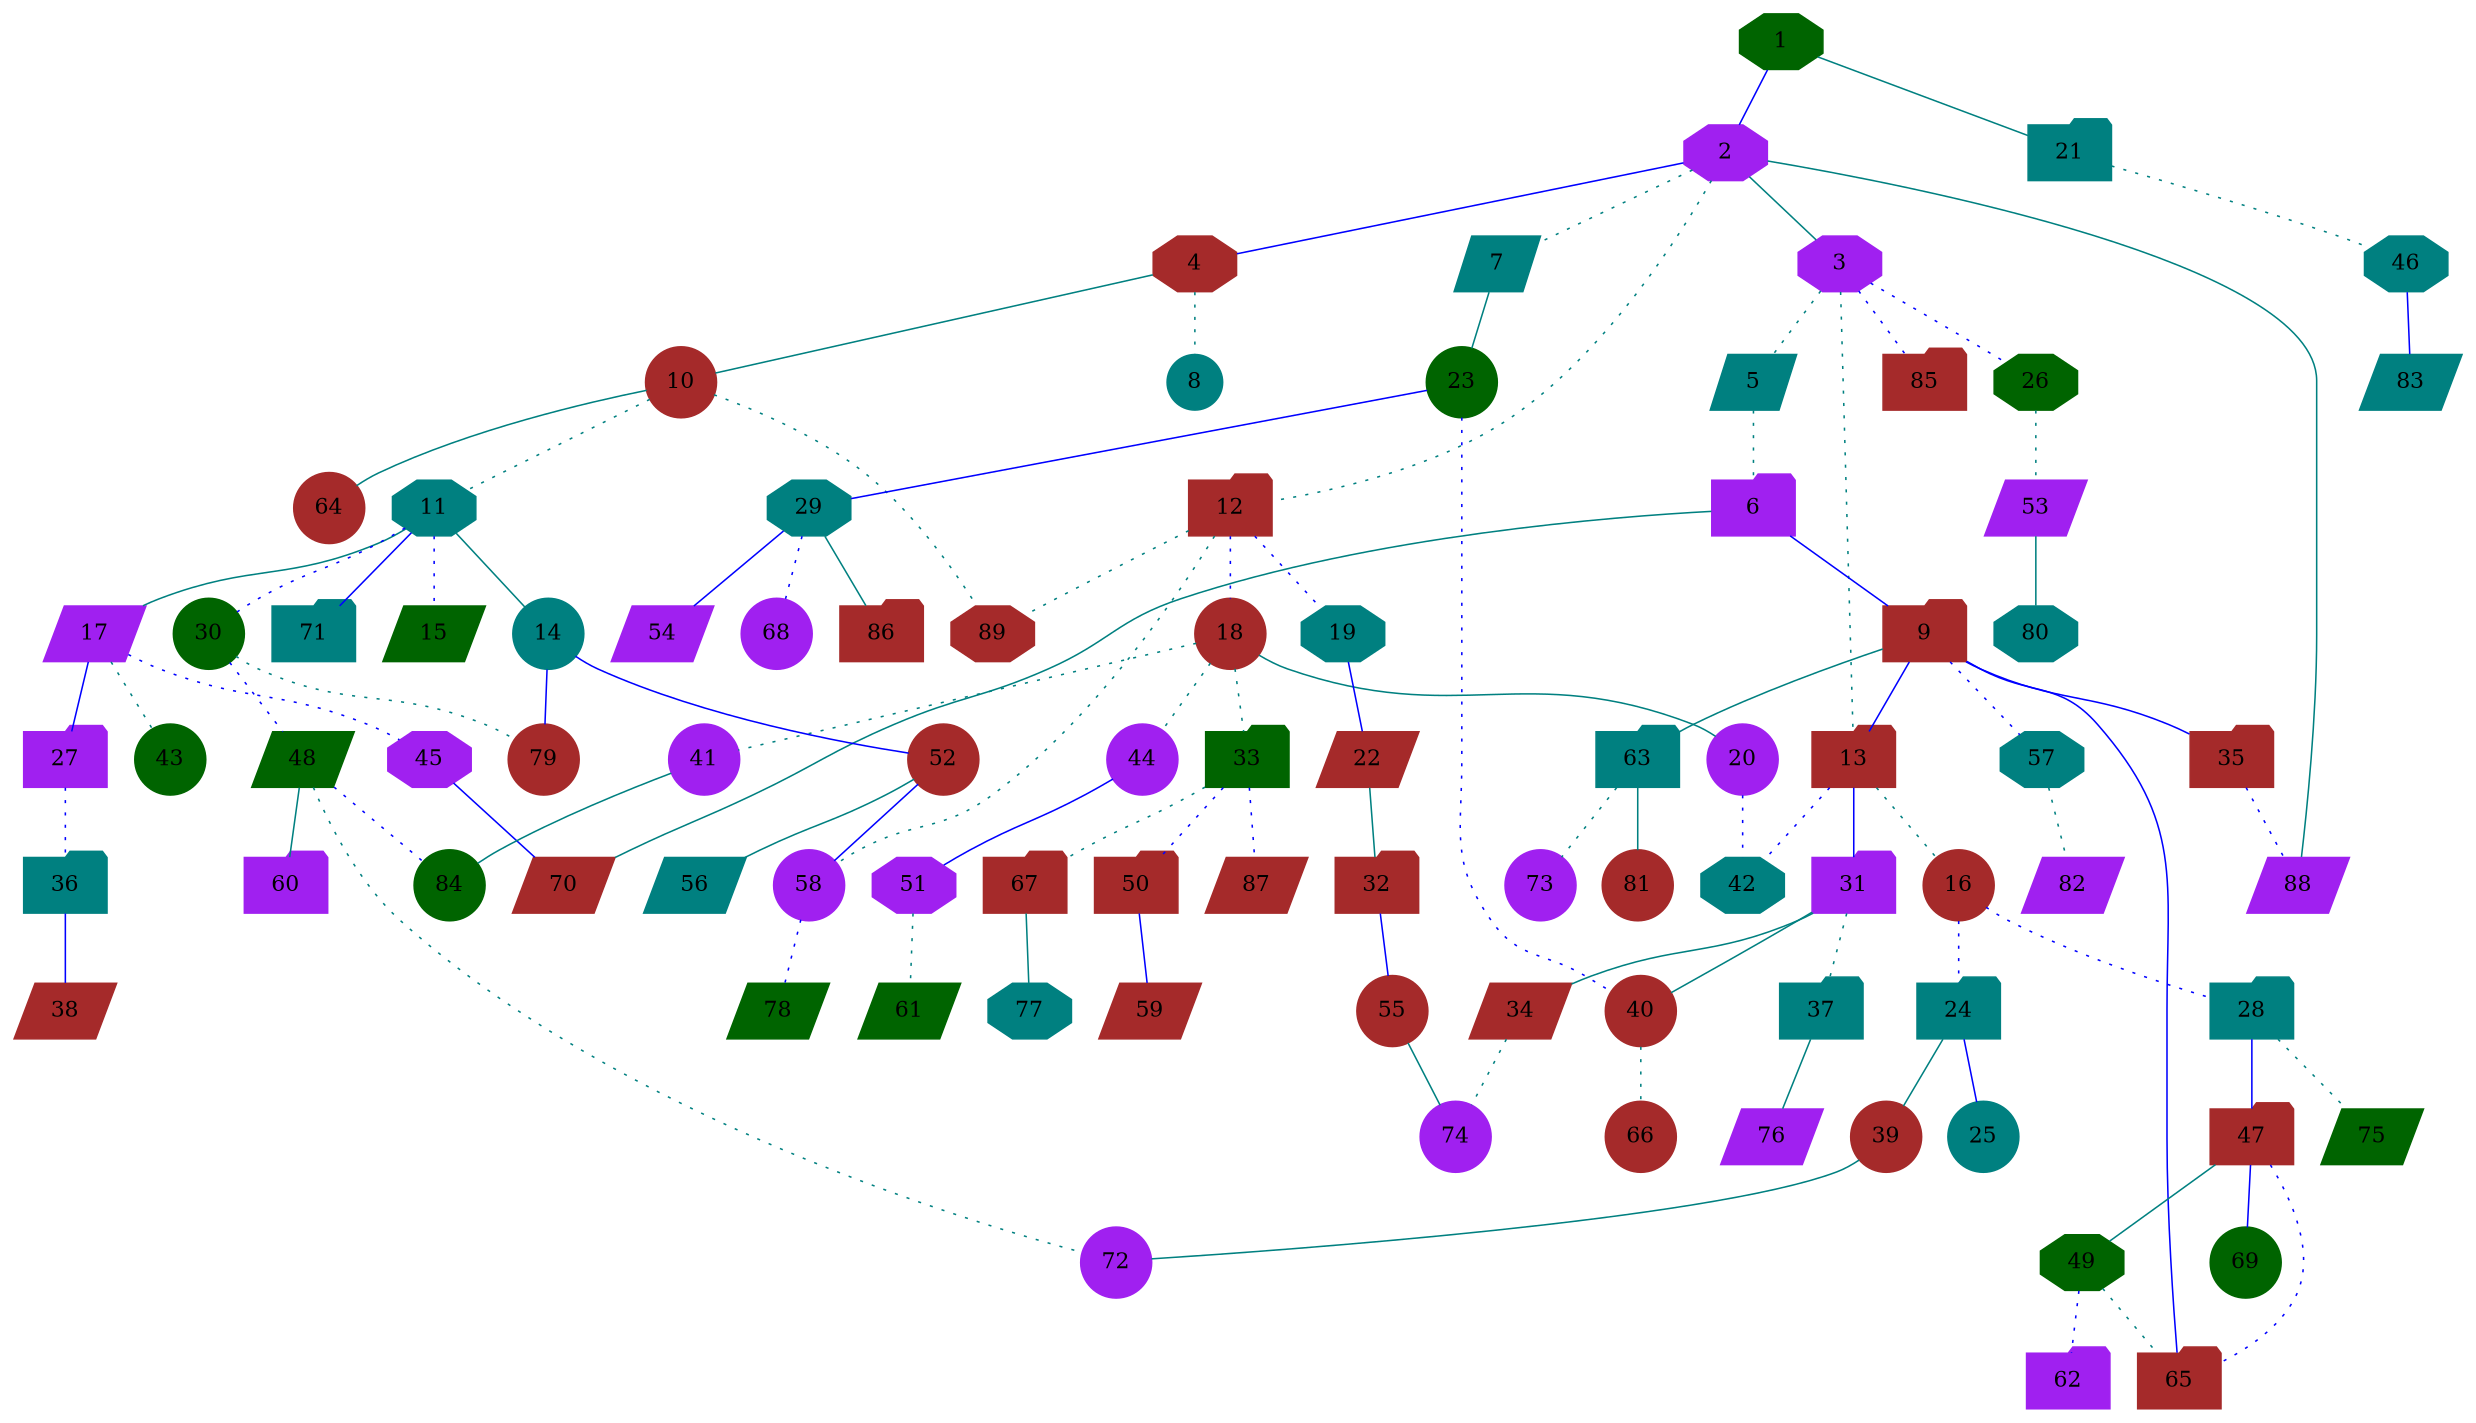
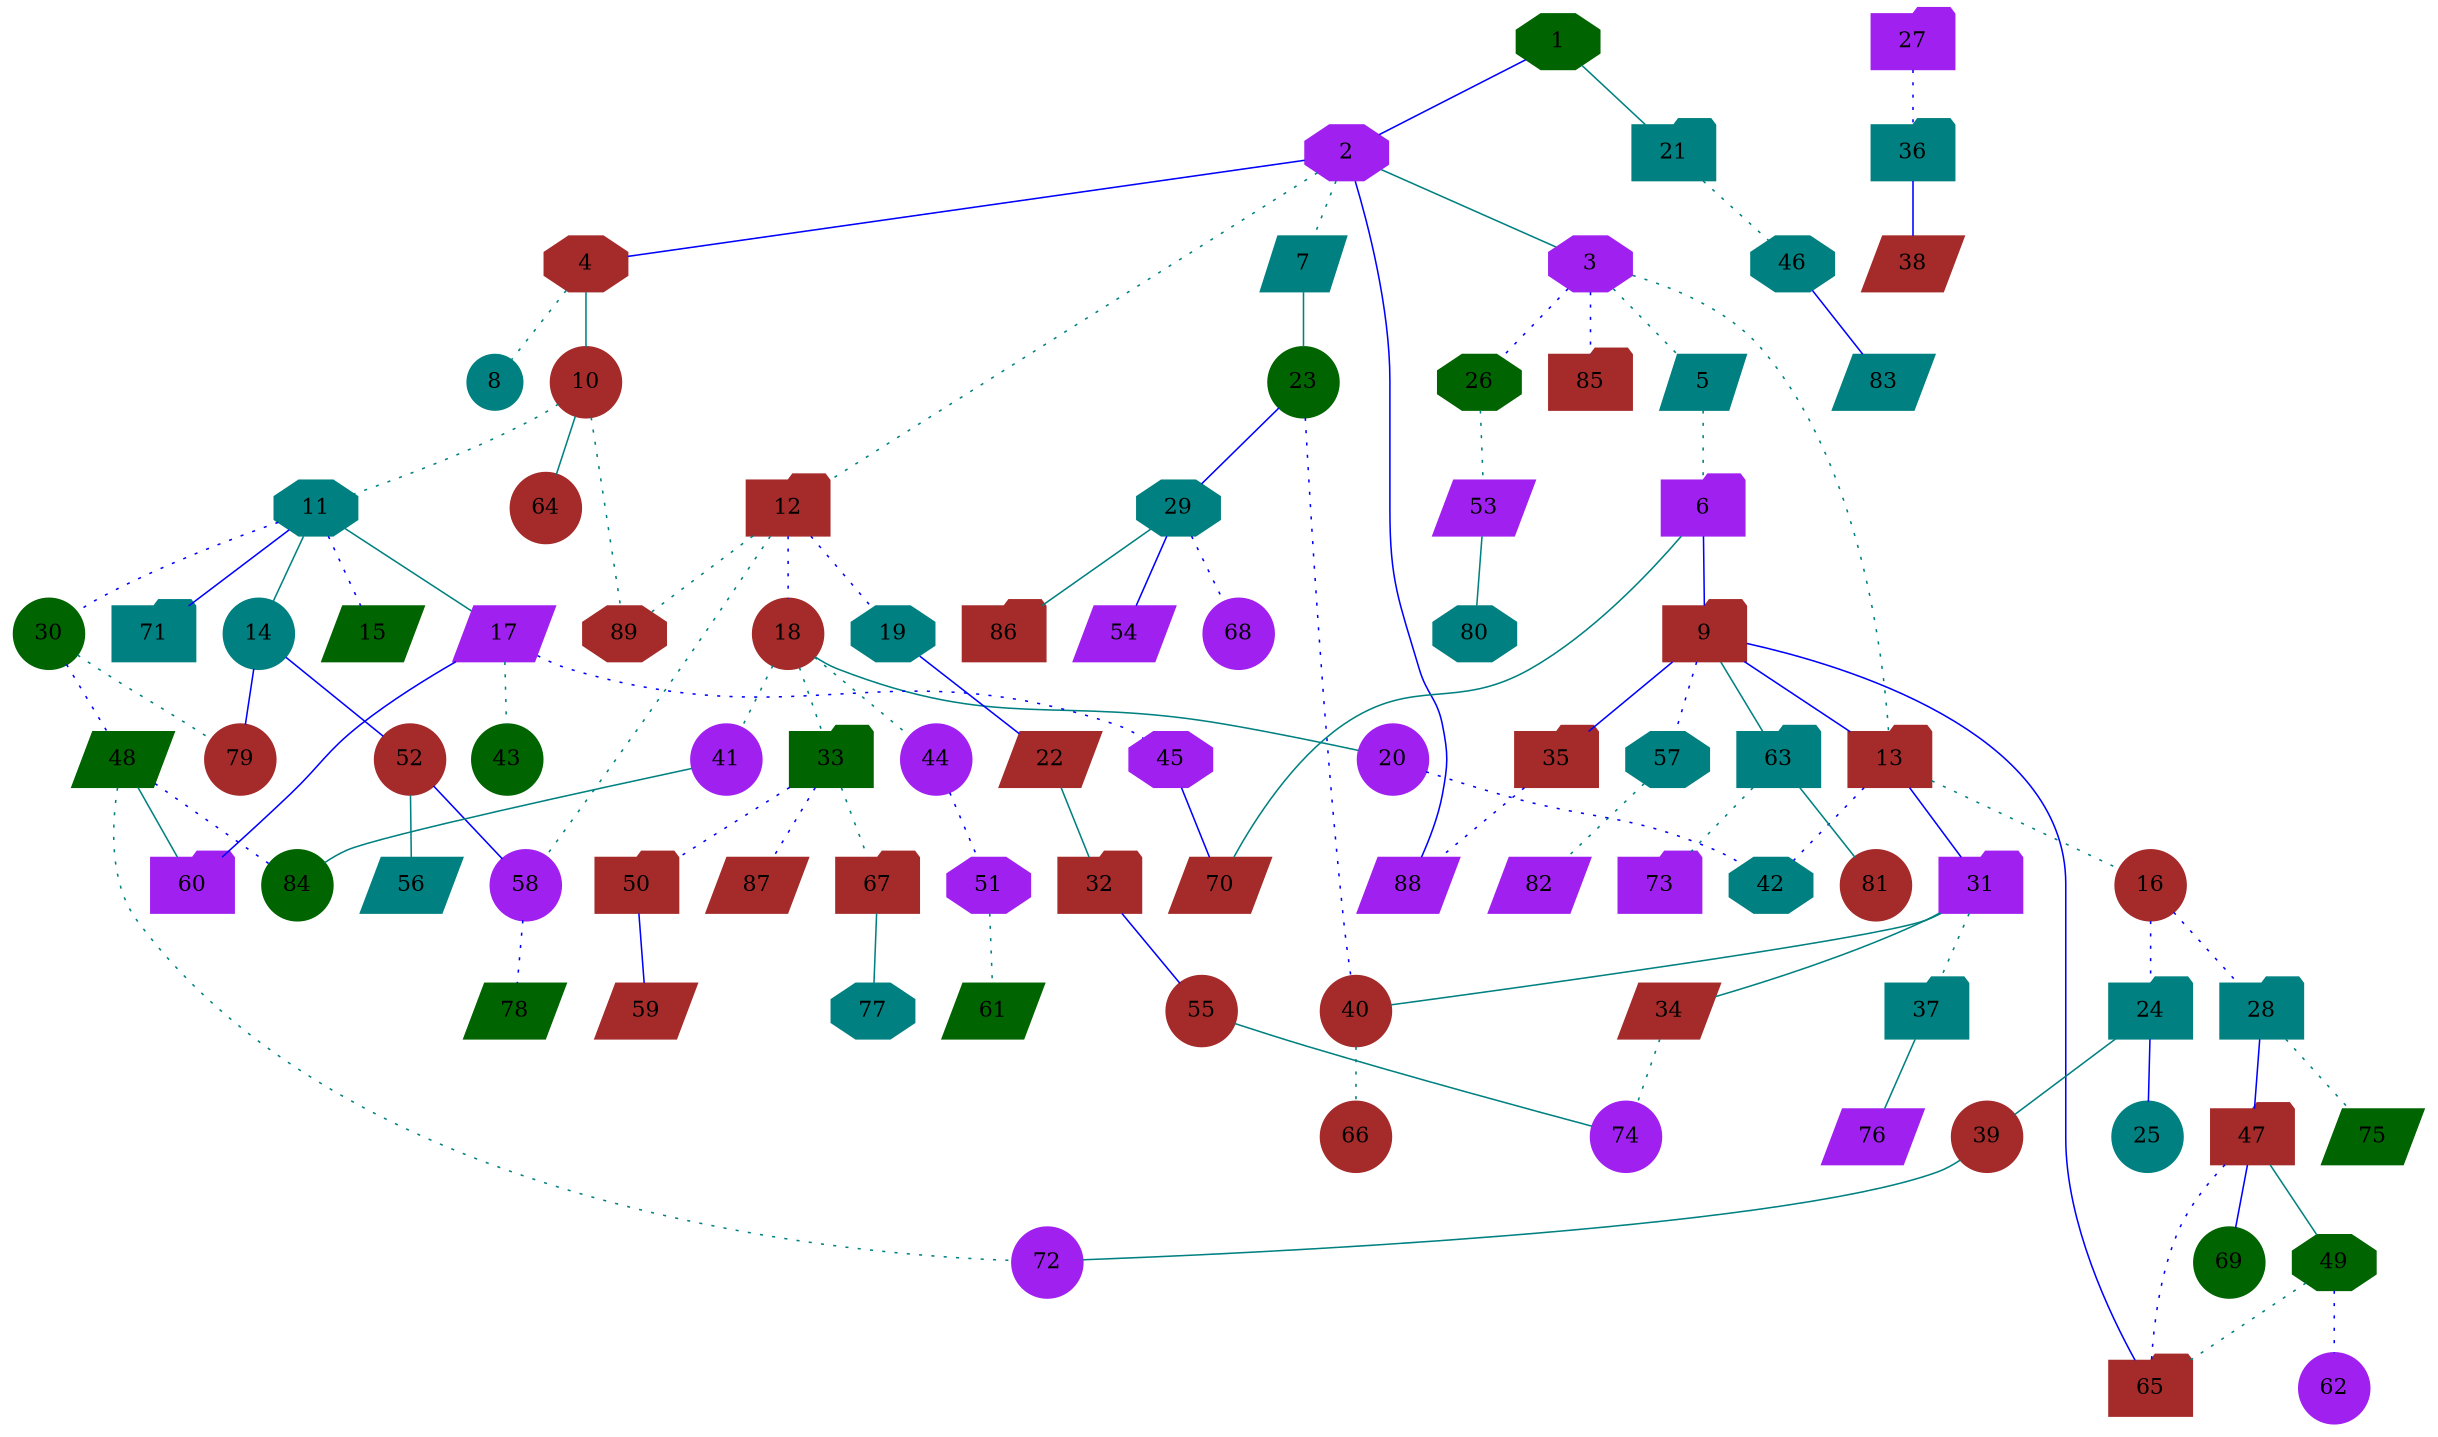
(2282, 325) -> (1390, 524)
(80, 697) -> (332, 750)
(1028, 822) -> (964, 825)
(1541, 885) -> (1660, 885)
(2068, 1381) -> (2334, 1388)
